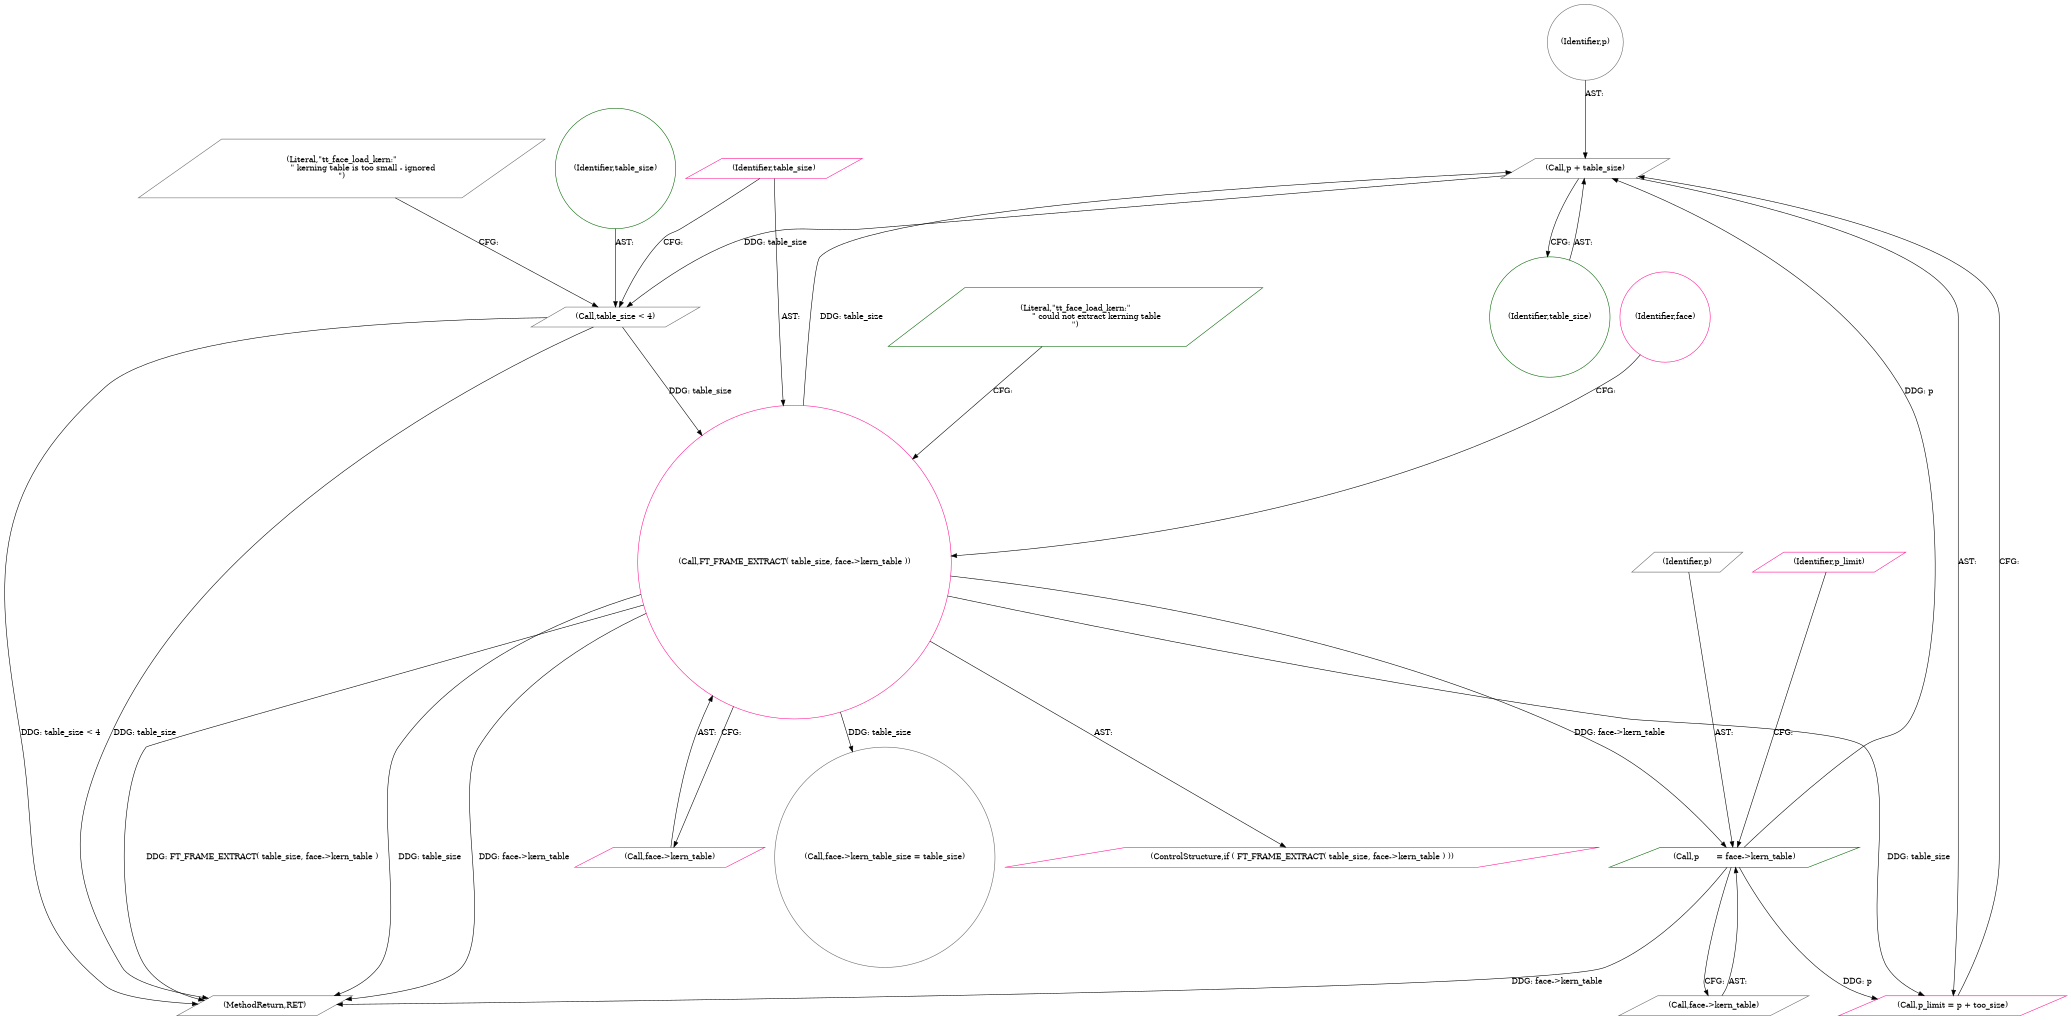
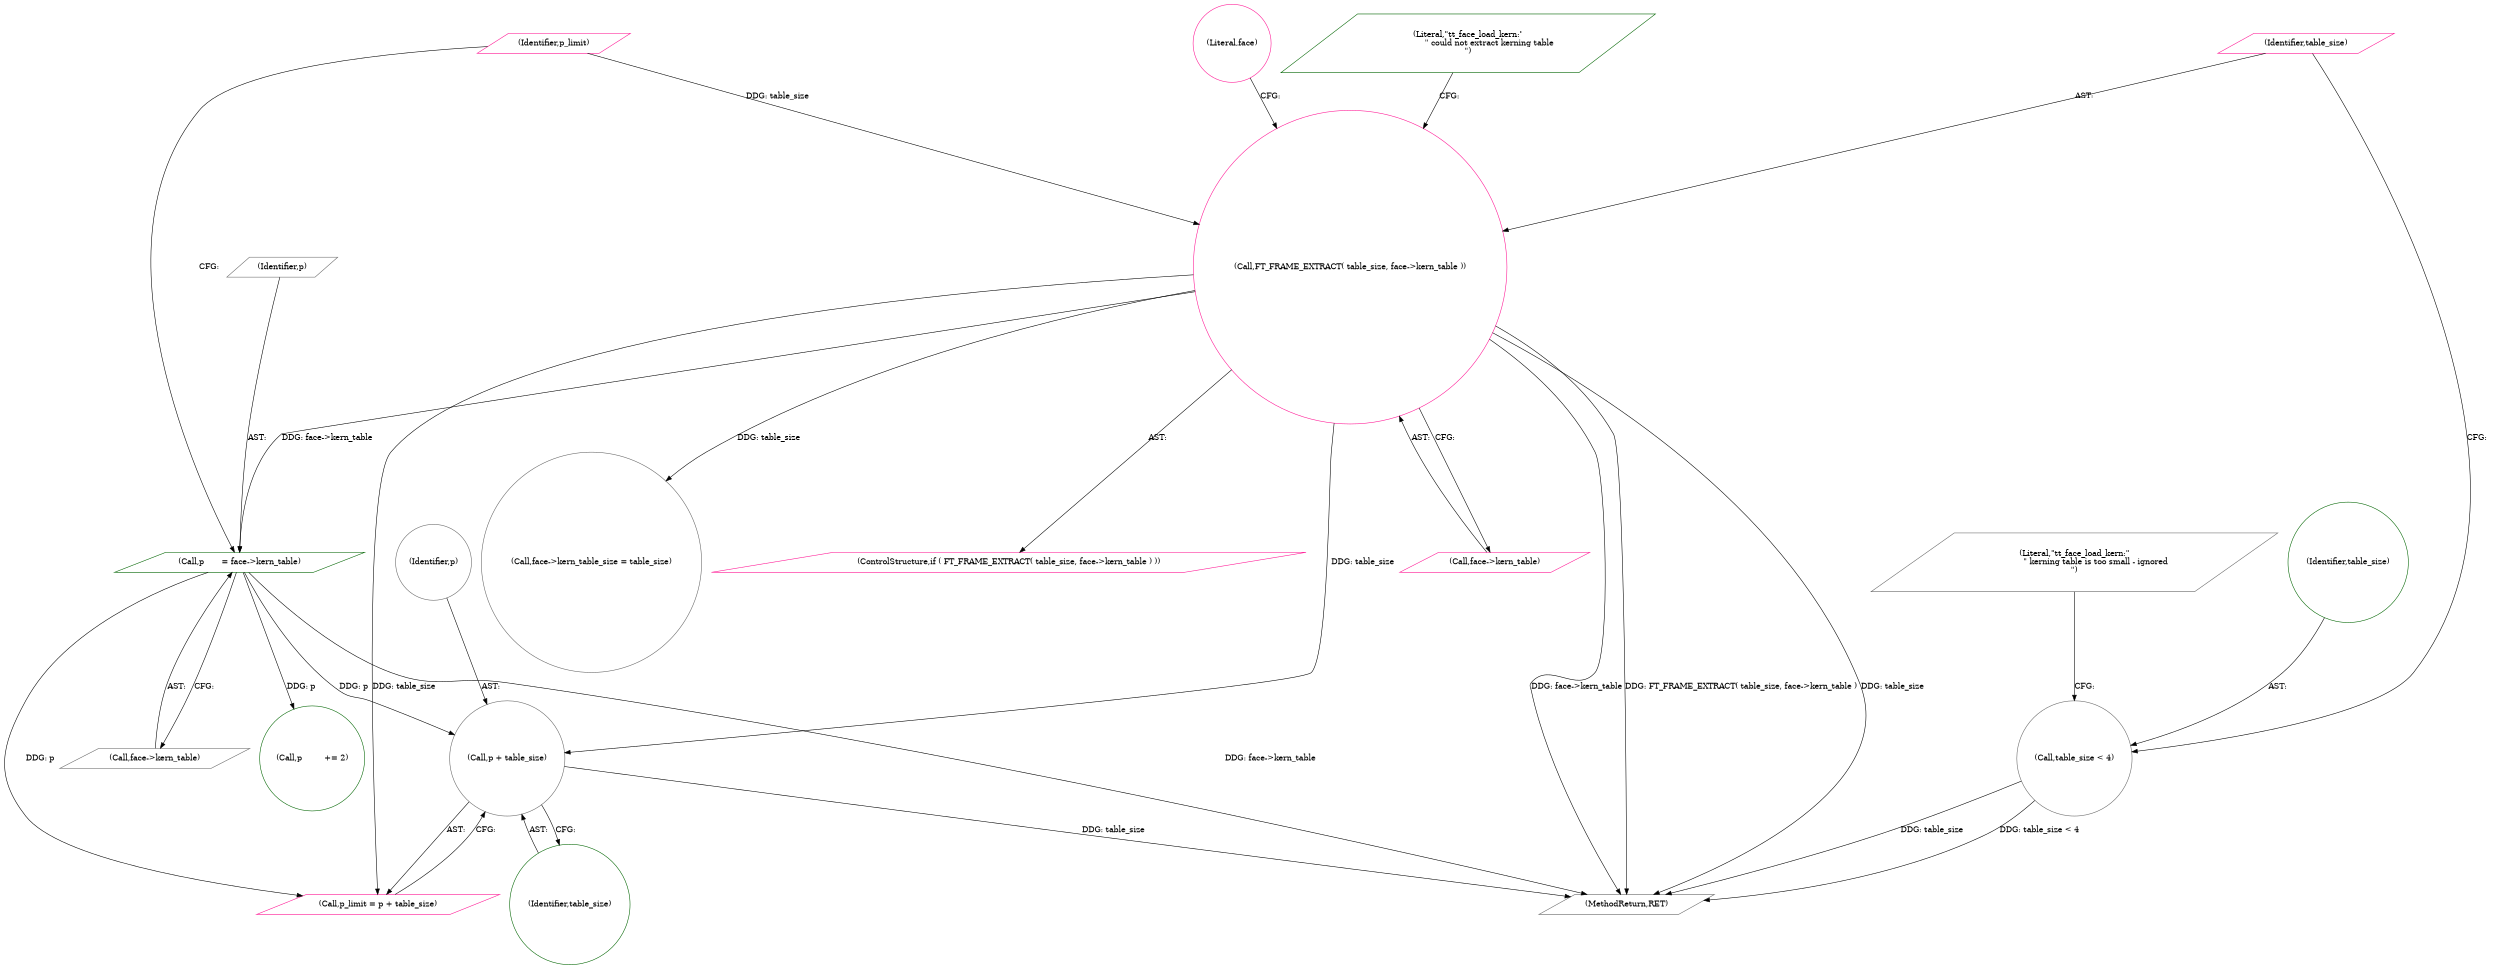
(1585, 169) -> (507, 758)
(1059, 213) -> (1065, 832)
(616, 317) -> (2074, 758)
(1665, 317) -> (1232, 43)
(661, 379) -> (891, 138)
none -> (312, 758)
(1953, 1006) -> (378, 904)
